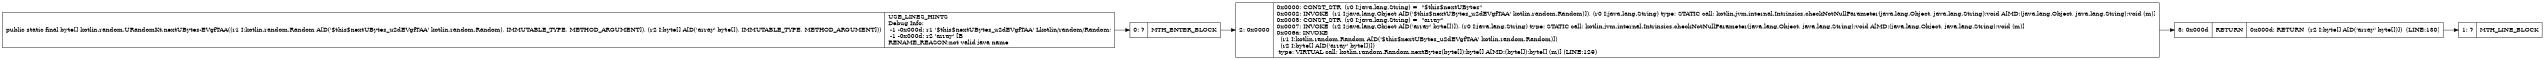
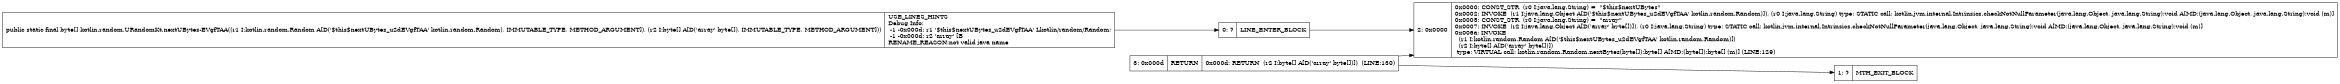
(1184, 30) -> (1273, 30)
(2165, 30) -> (1404, 56)
(2509, 30) -> (1885, 73)
